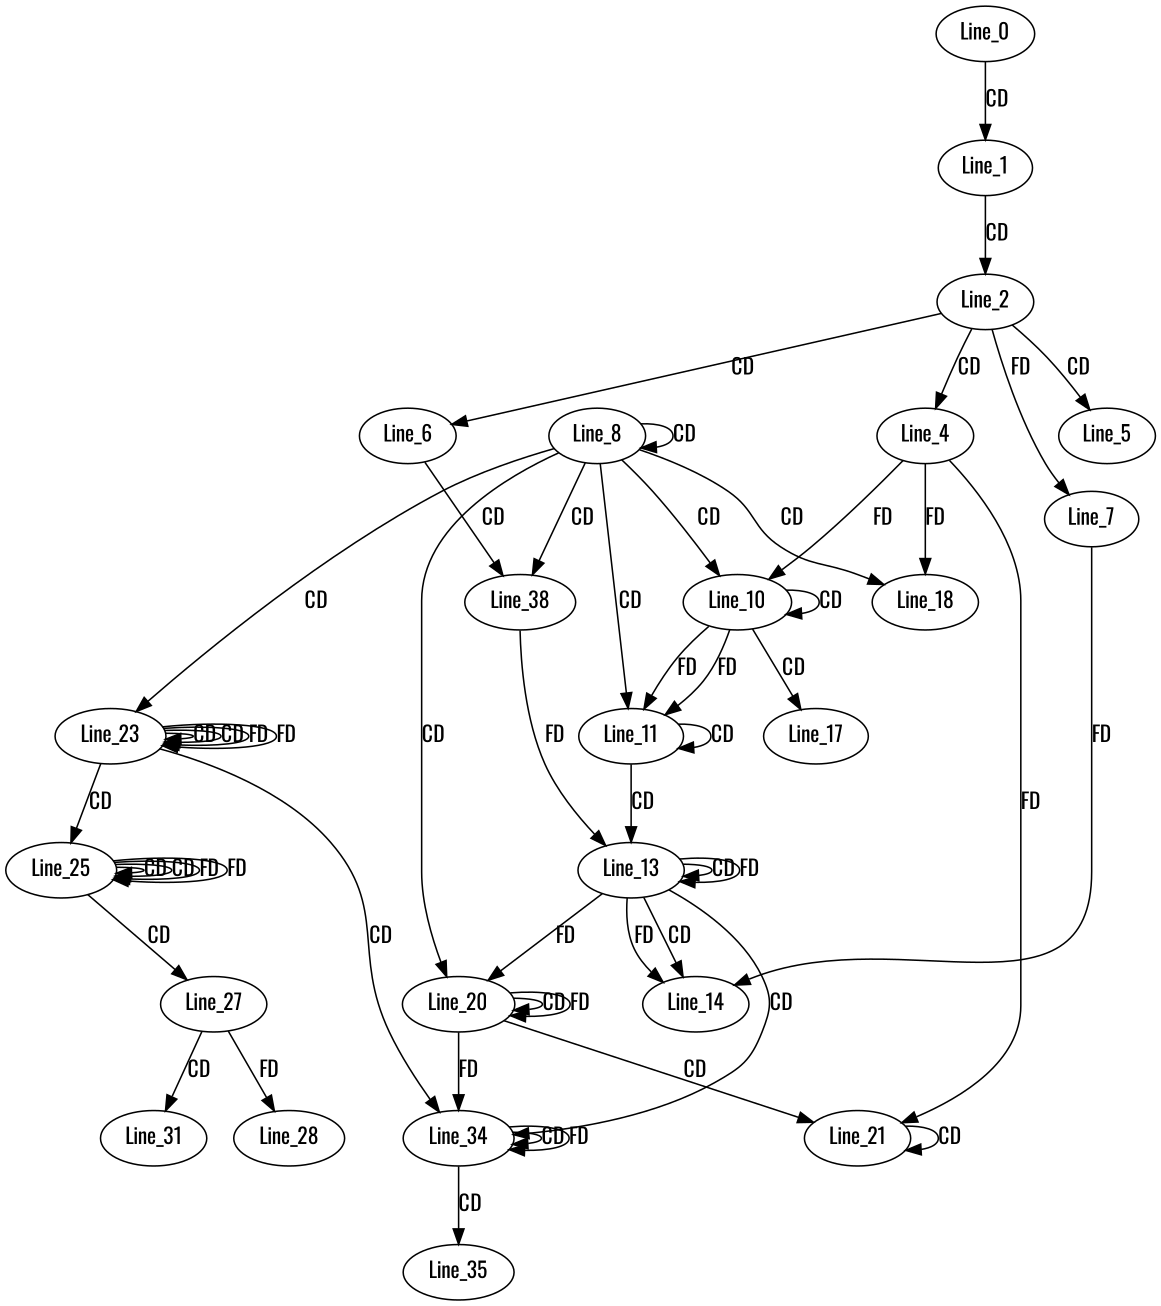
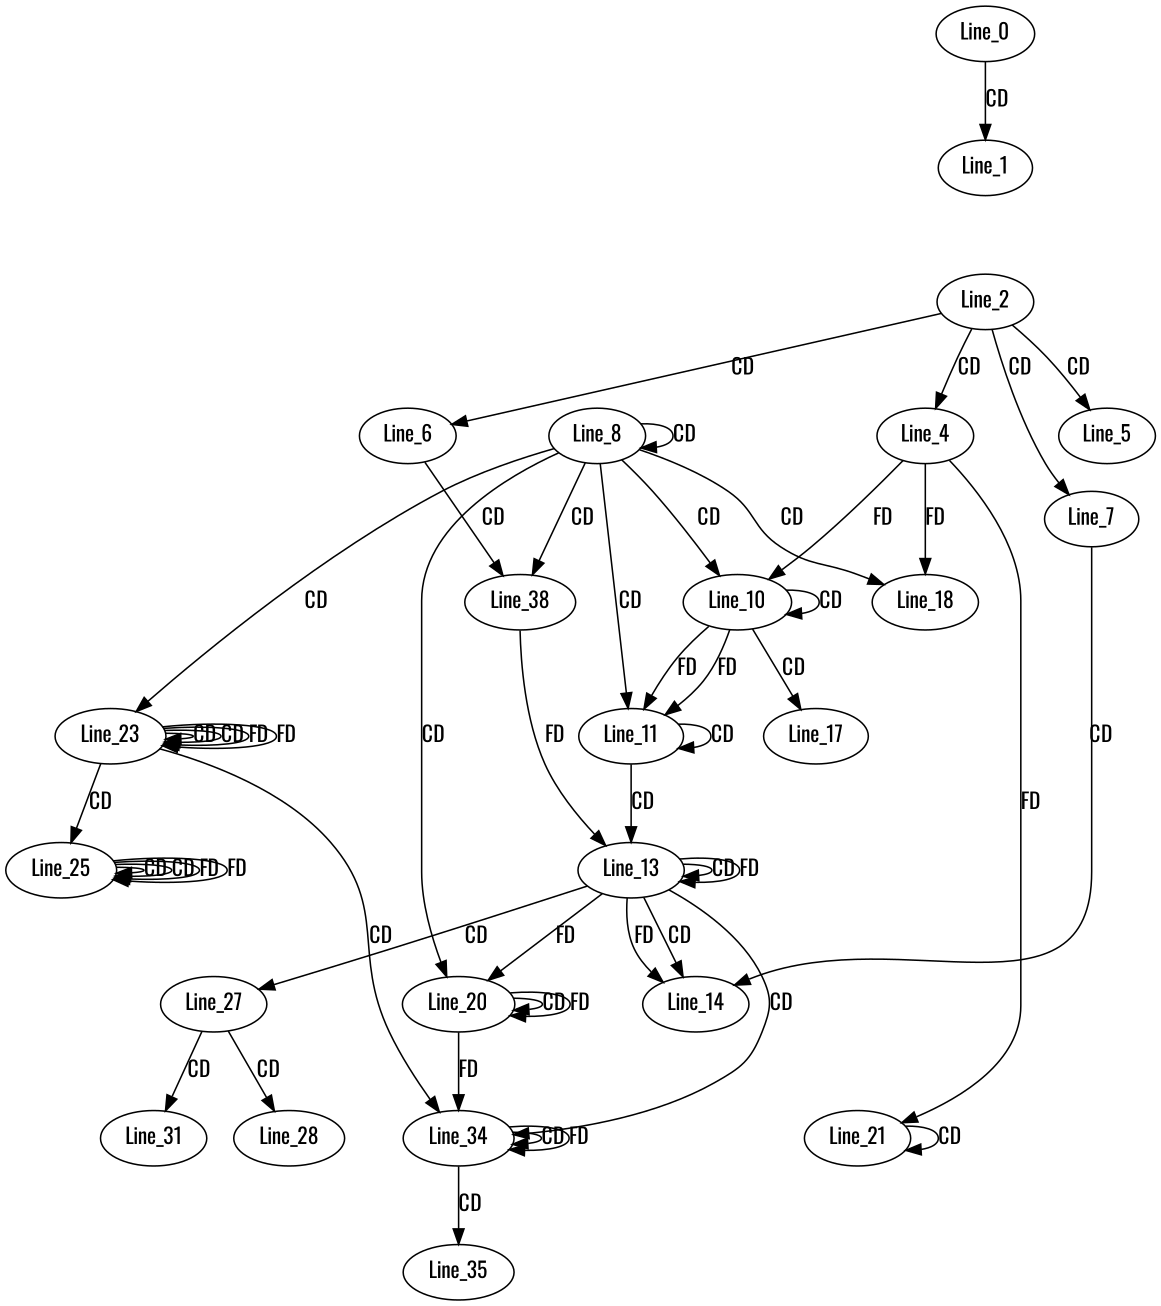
(985, 227) -> none
(1021, 369) -> (1021, 369)
(1102, 736) -> (1102, 736)
(131, 932) -> (423, 939)
(651, 1069) -> none
(269, 1071) -> (269, 1071)
